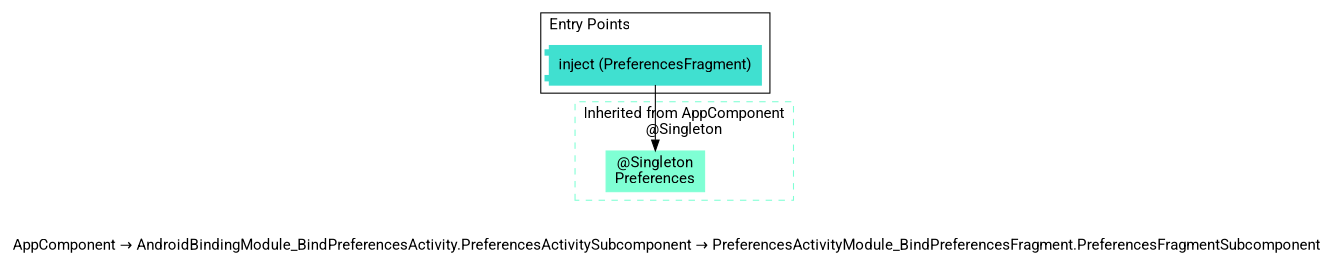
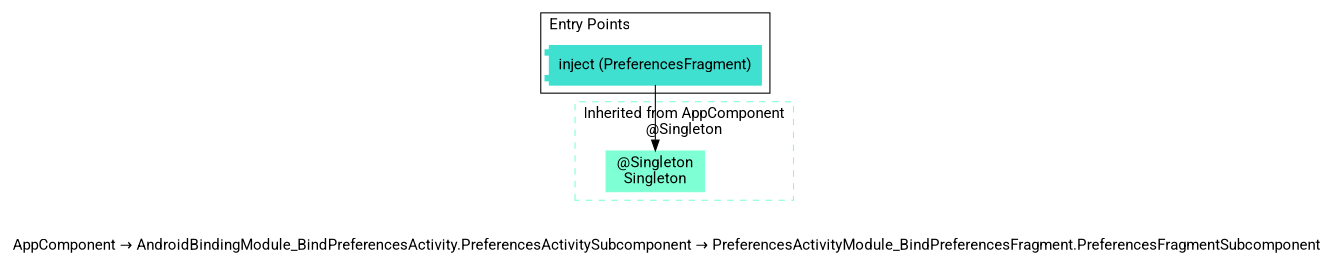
(655, 171) -> (655, 171)
